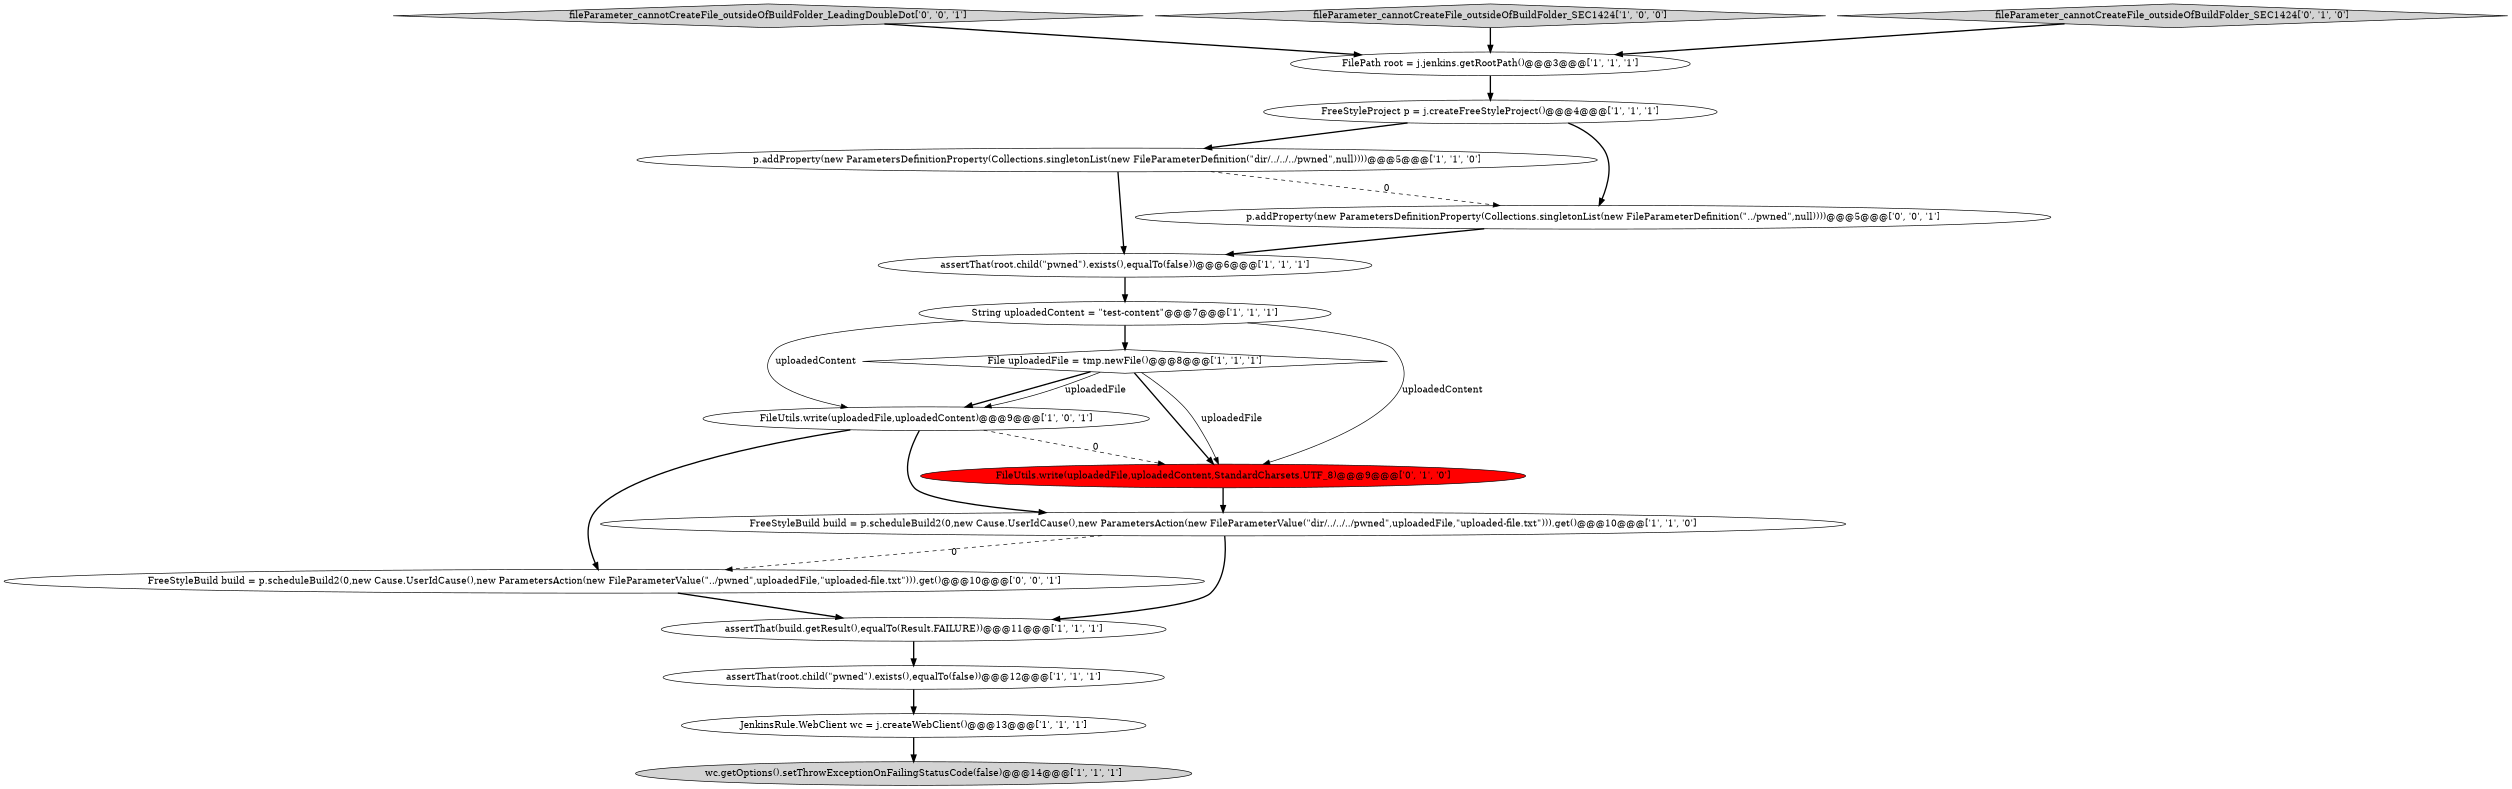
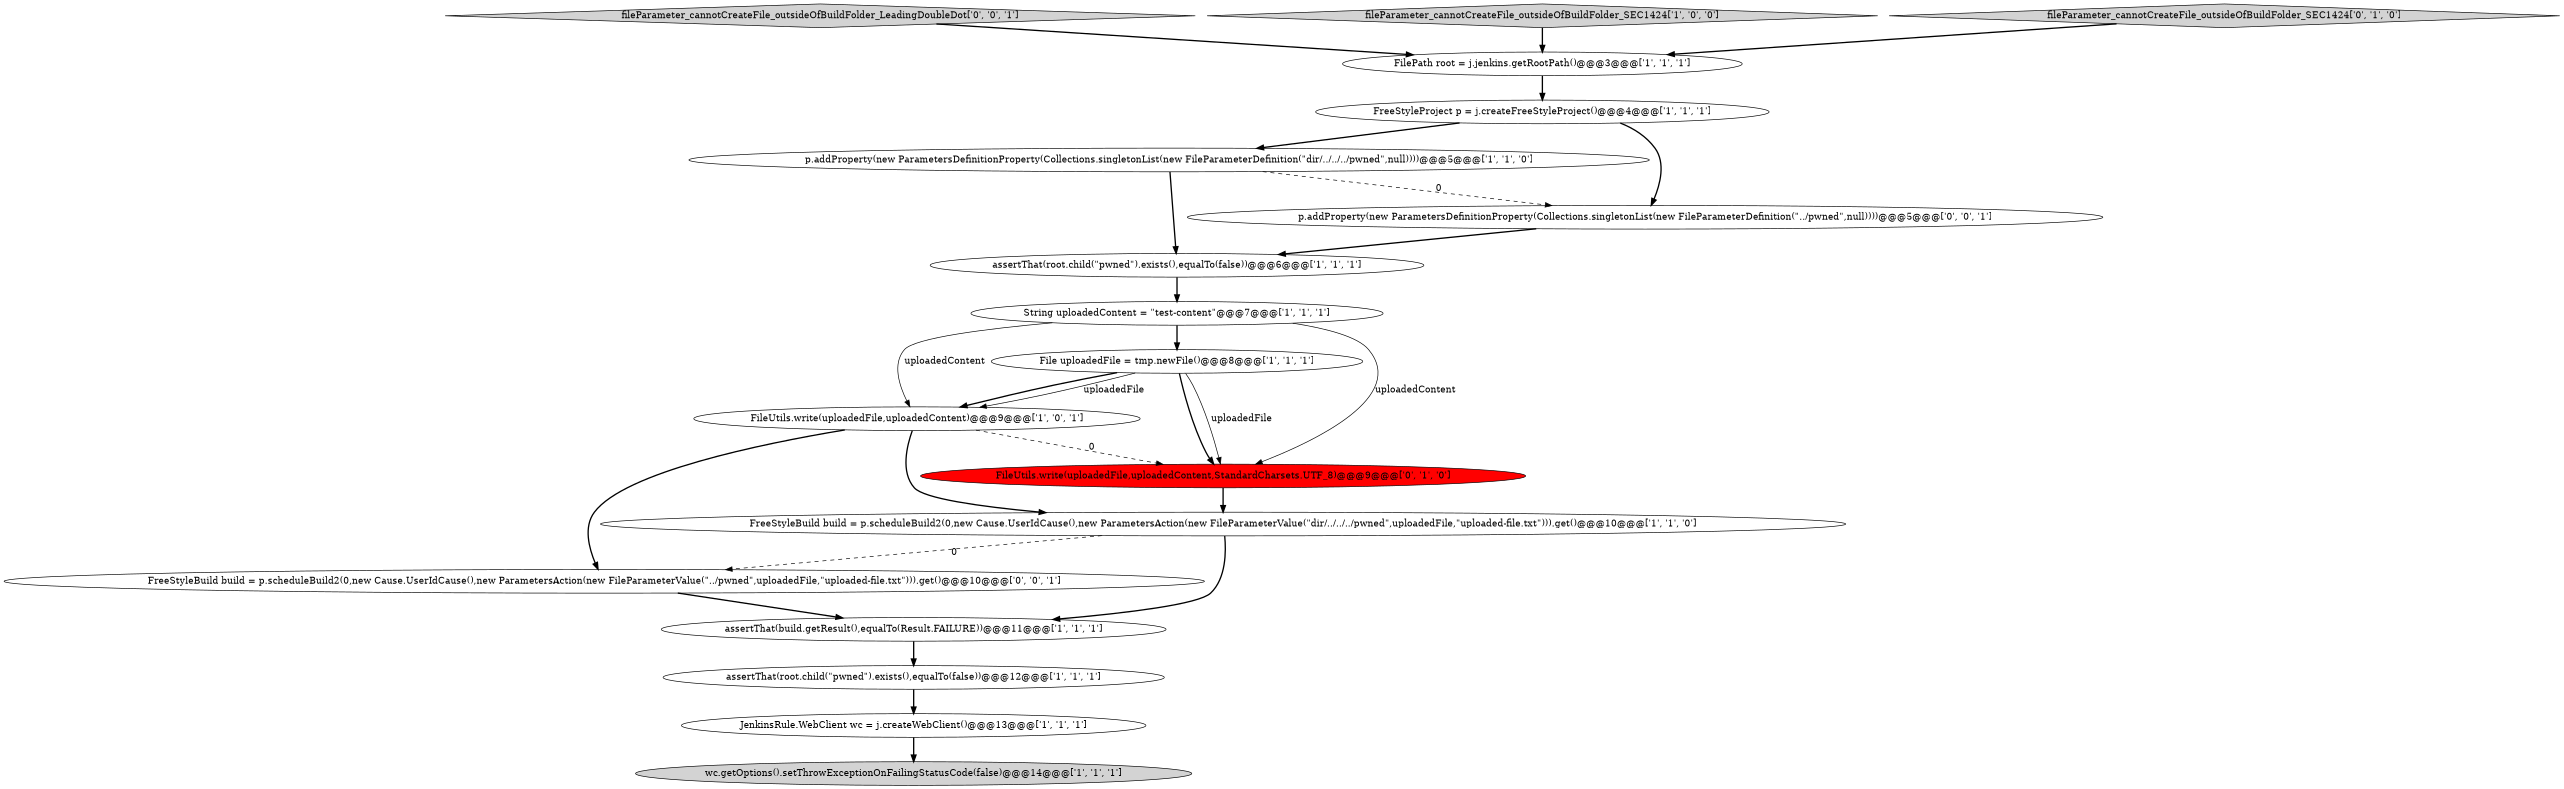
(1125, 361) -> (1177, 361)
